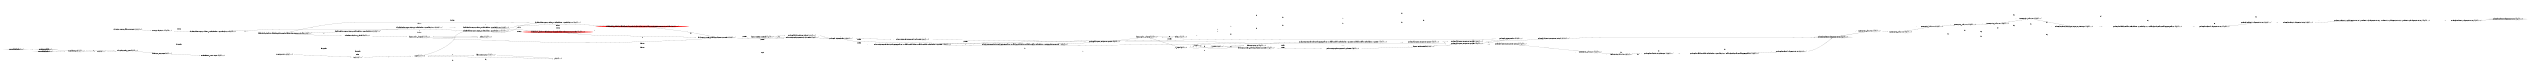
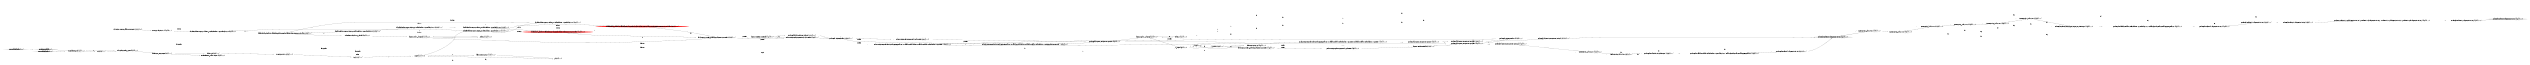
none -> (213, 54)
